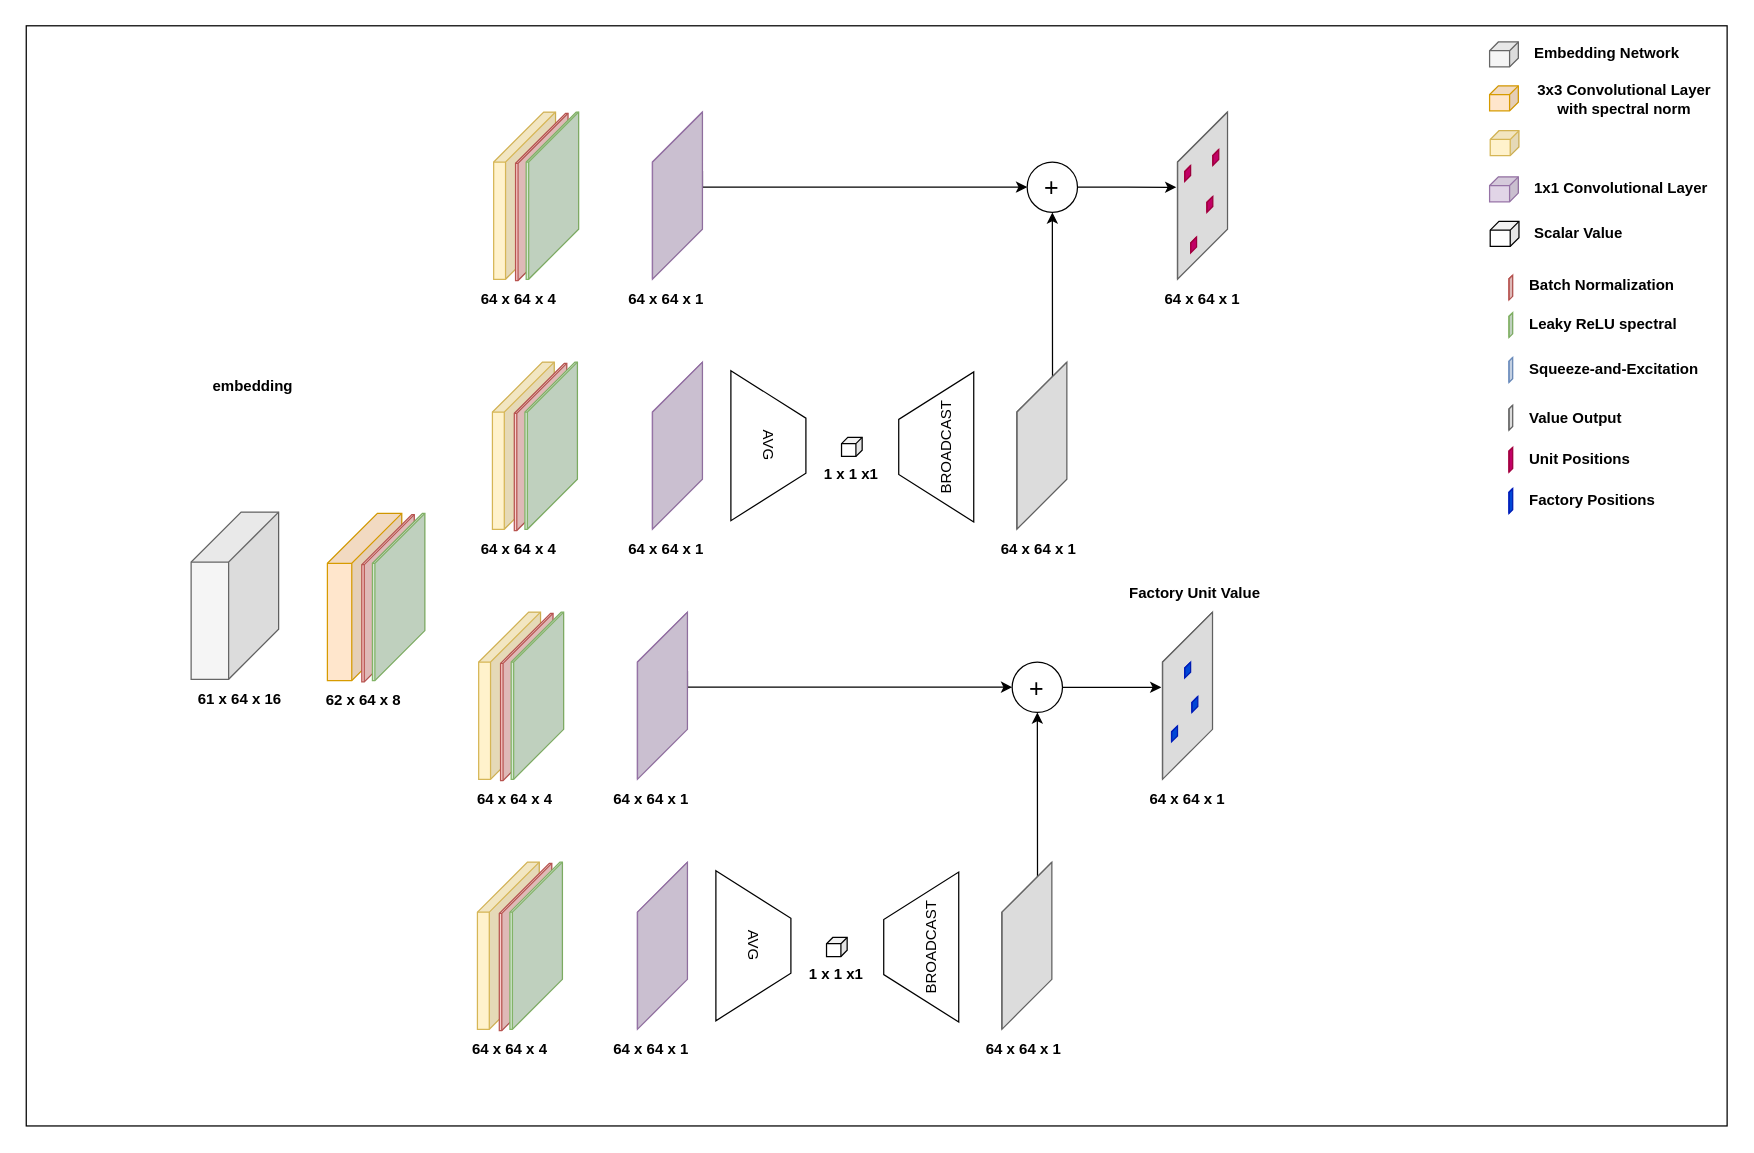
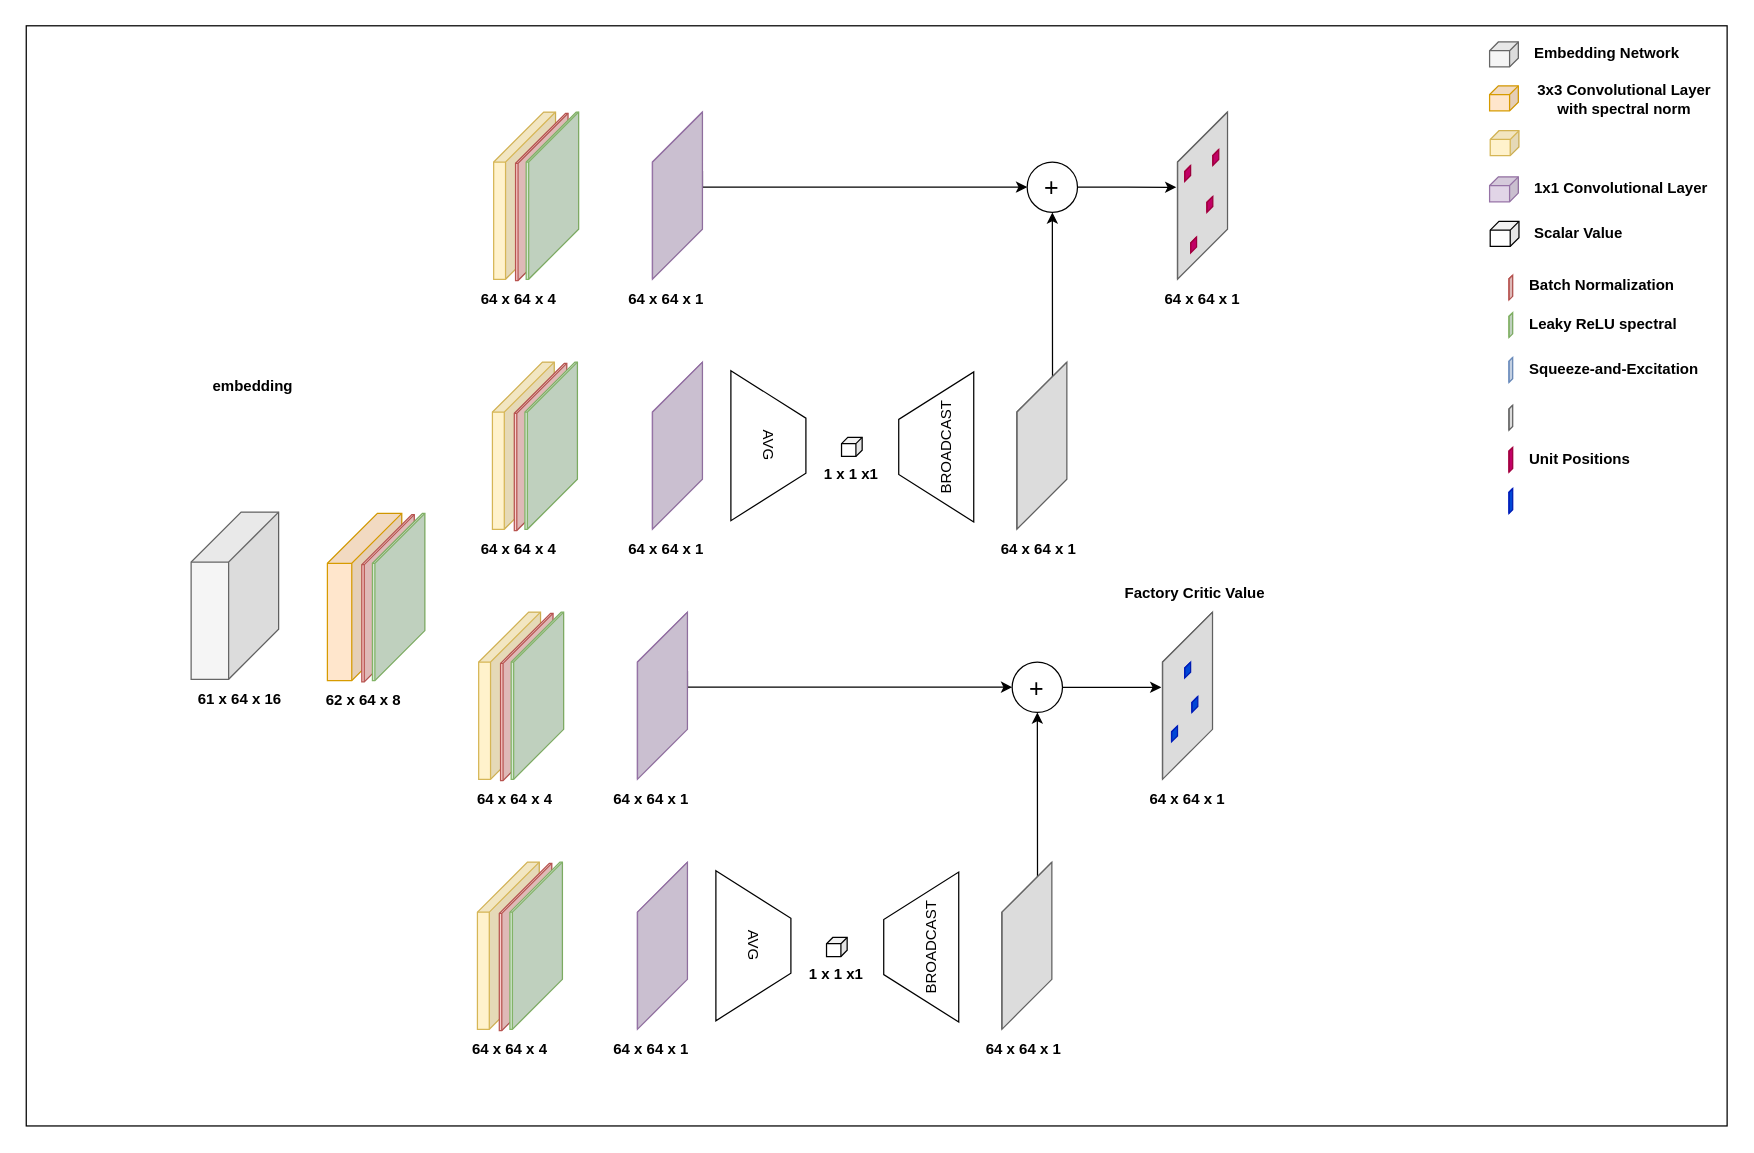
(1613, 418) -> none
(1613, 501) -> none
(1195, 593) -> (1195, 593)
